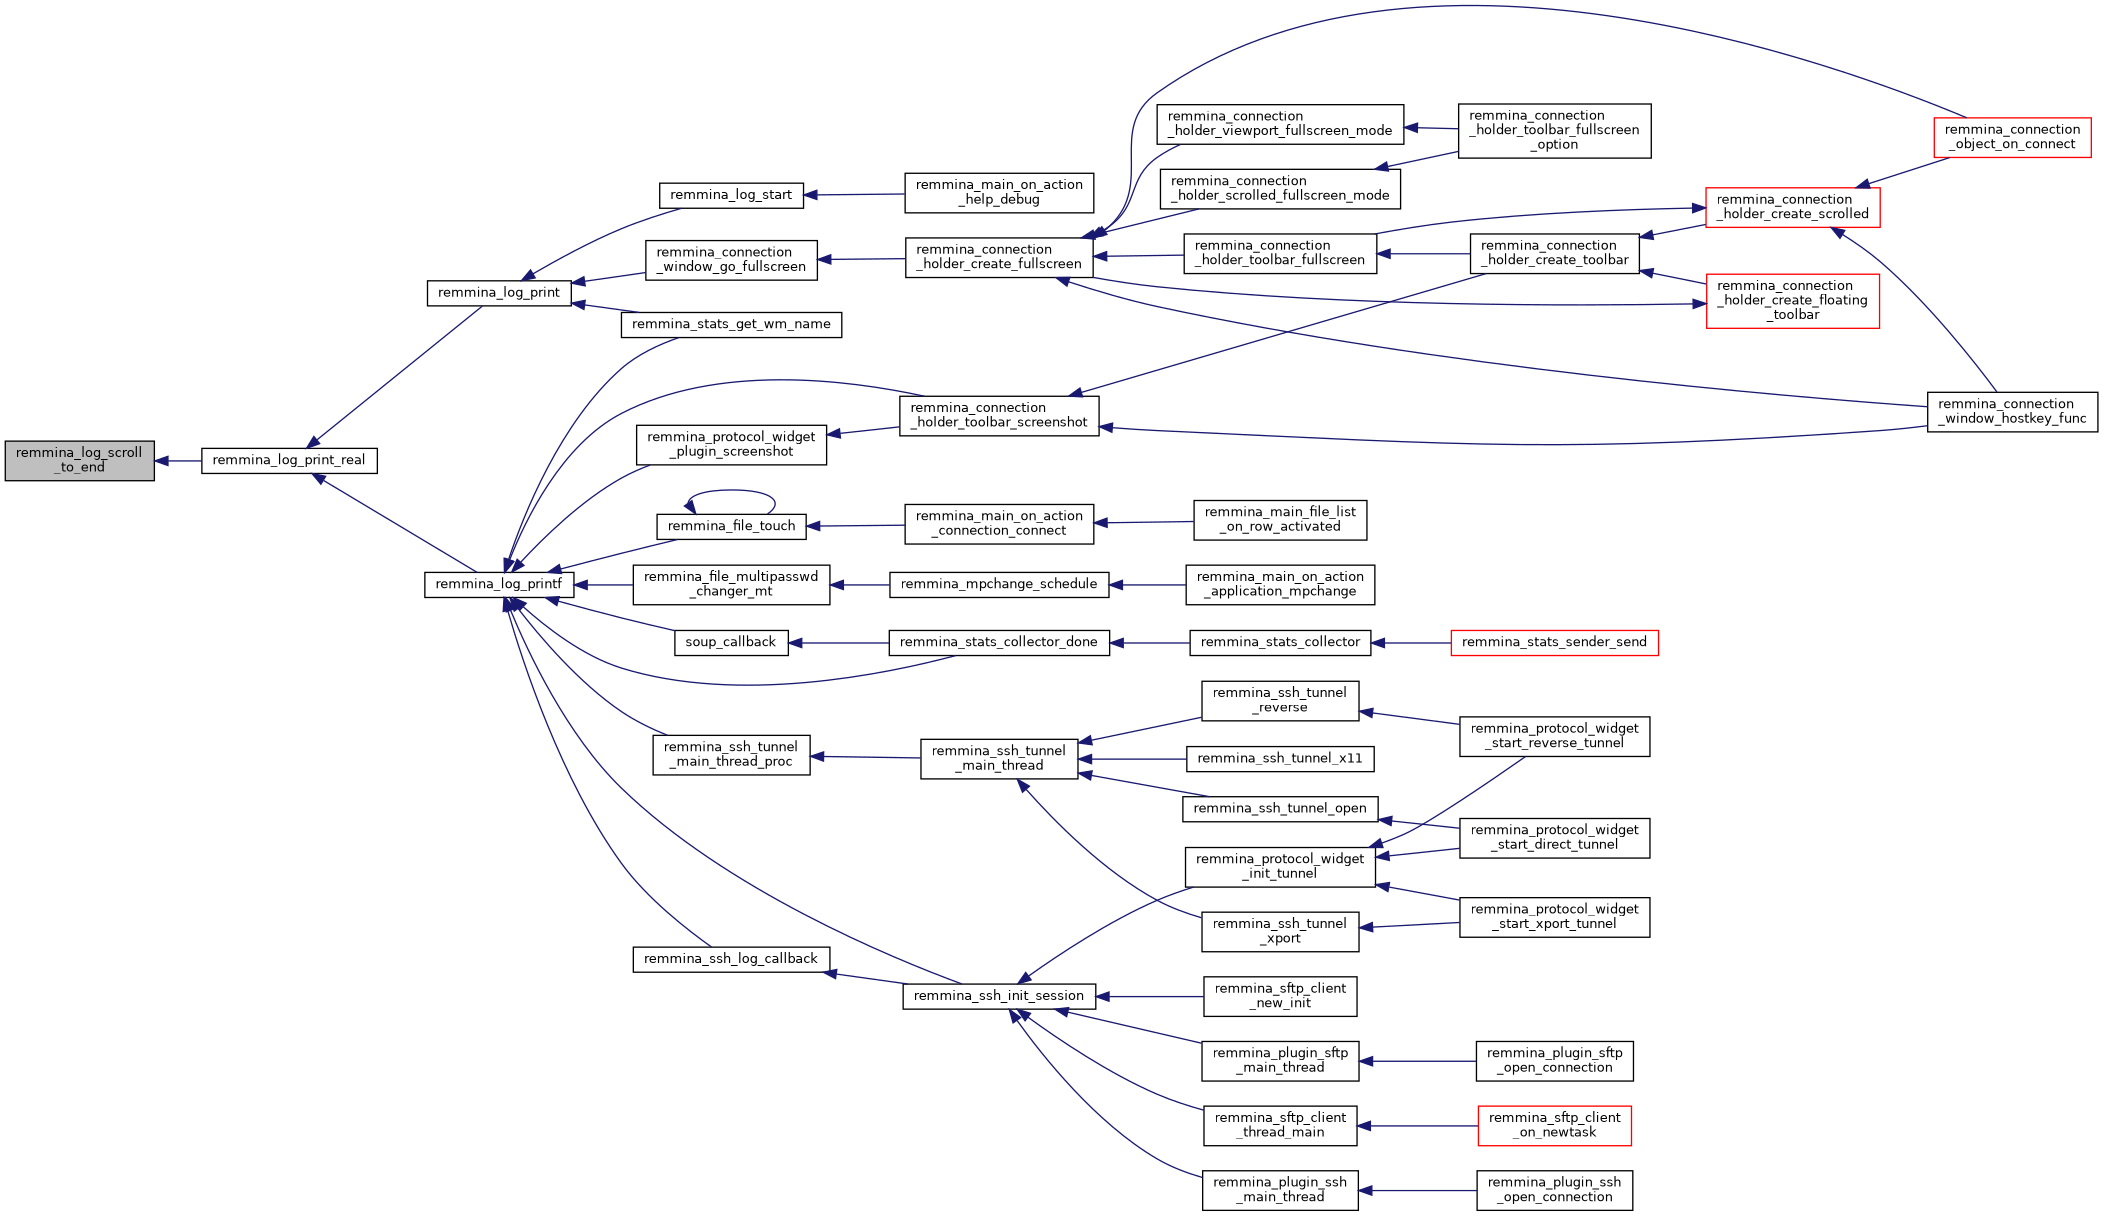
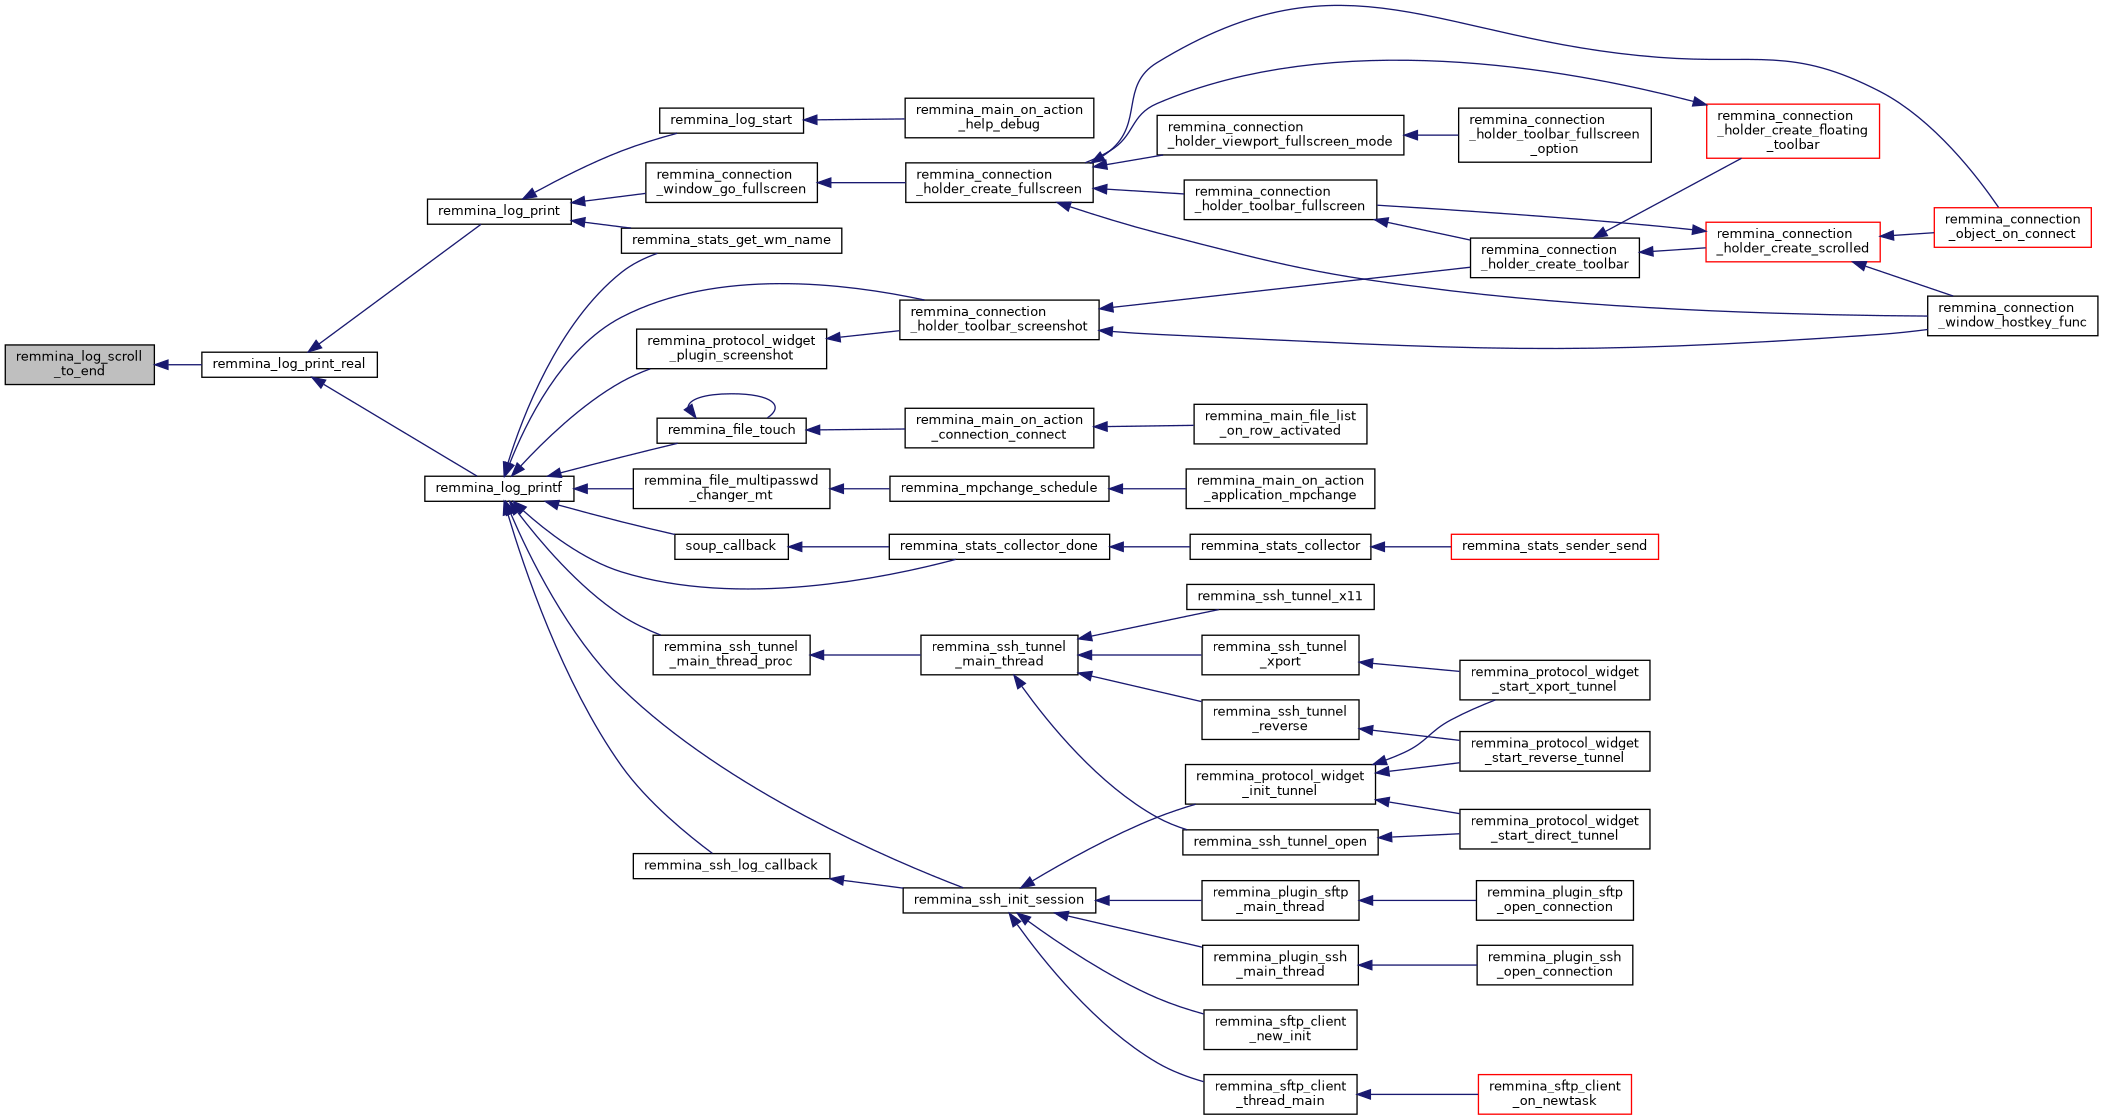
(1281, 189) -> none
